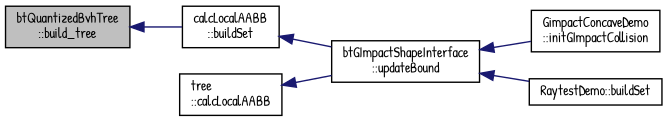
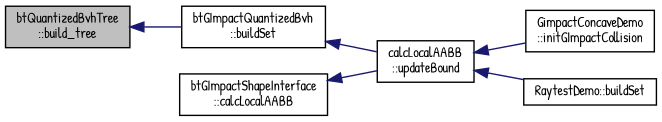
(231, 27) -> (254, 27)
(406, 61) -> (426, 61)
(231, 95) -> (254, 95)
